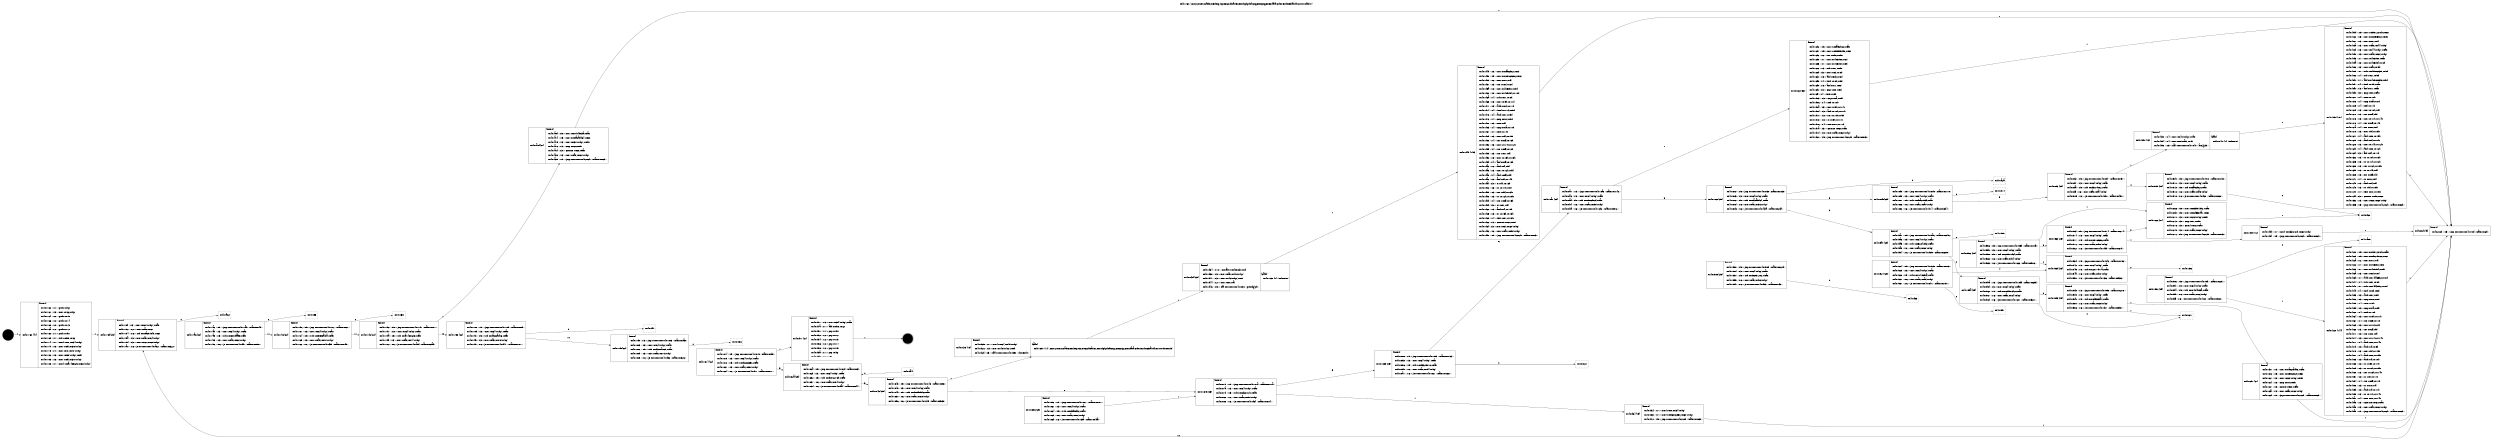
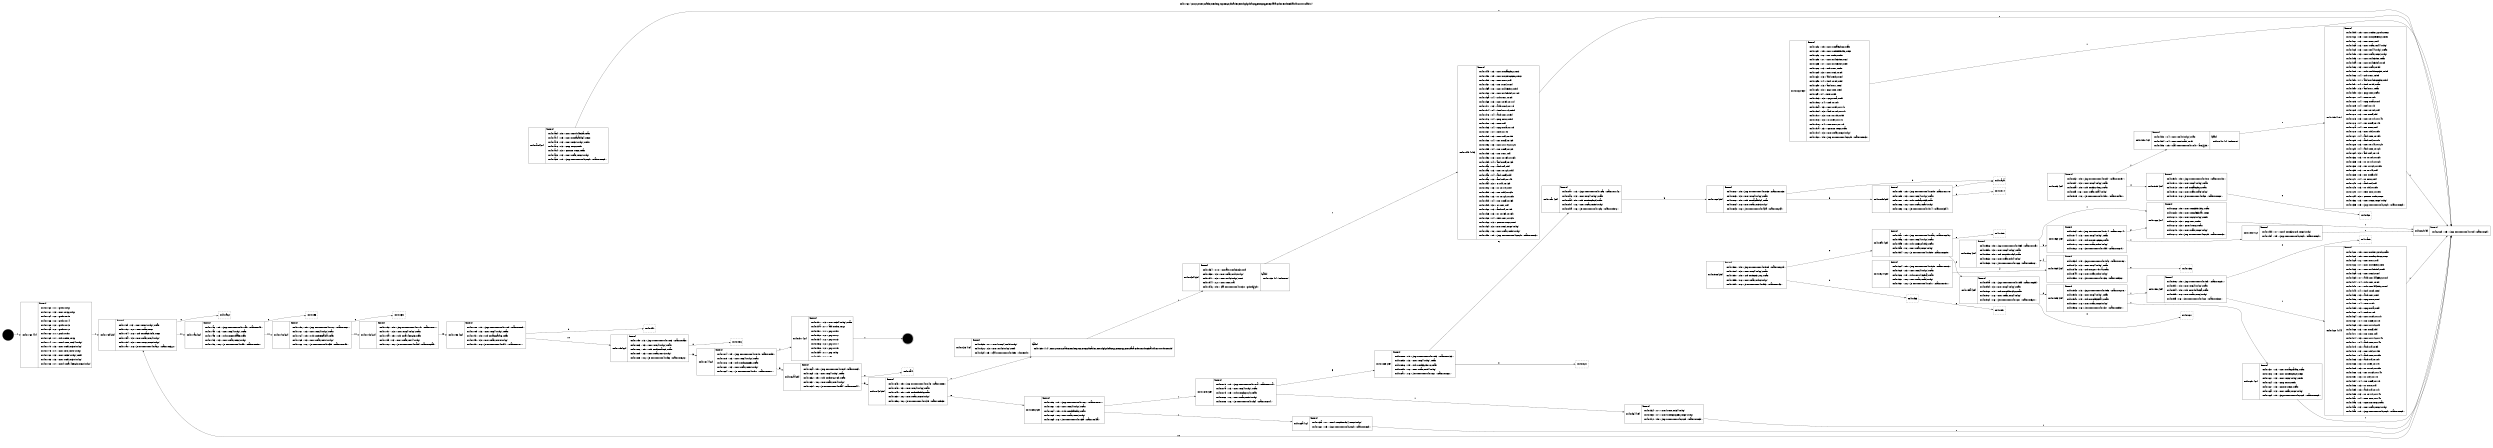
(1700, 148) -> none
(1999, 201) -> (1972, 184)
(2292, 217) -> (2319, 226)
(1829, 221) -> (1829, 259)
(506, 249) -> none
(2042, 264) -> (2044, 261)
(1964, 307) -> (1955, 304)
(2153, 315) -> (2136, 294)
none -> (180, 335)
none -> (692, 355)
(882, 373) -> (881, 375)
(1071, 392) -> (985, 401)
none -> (1332, 424)
